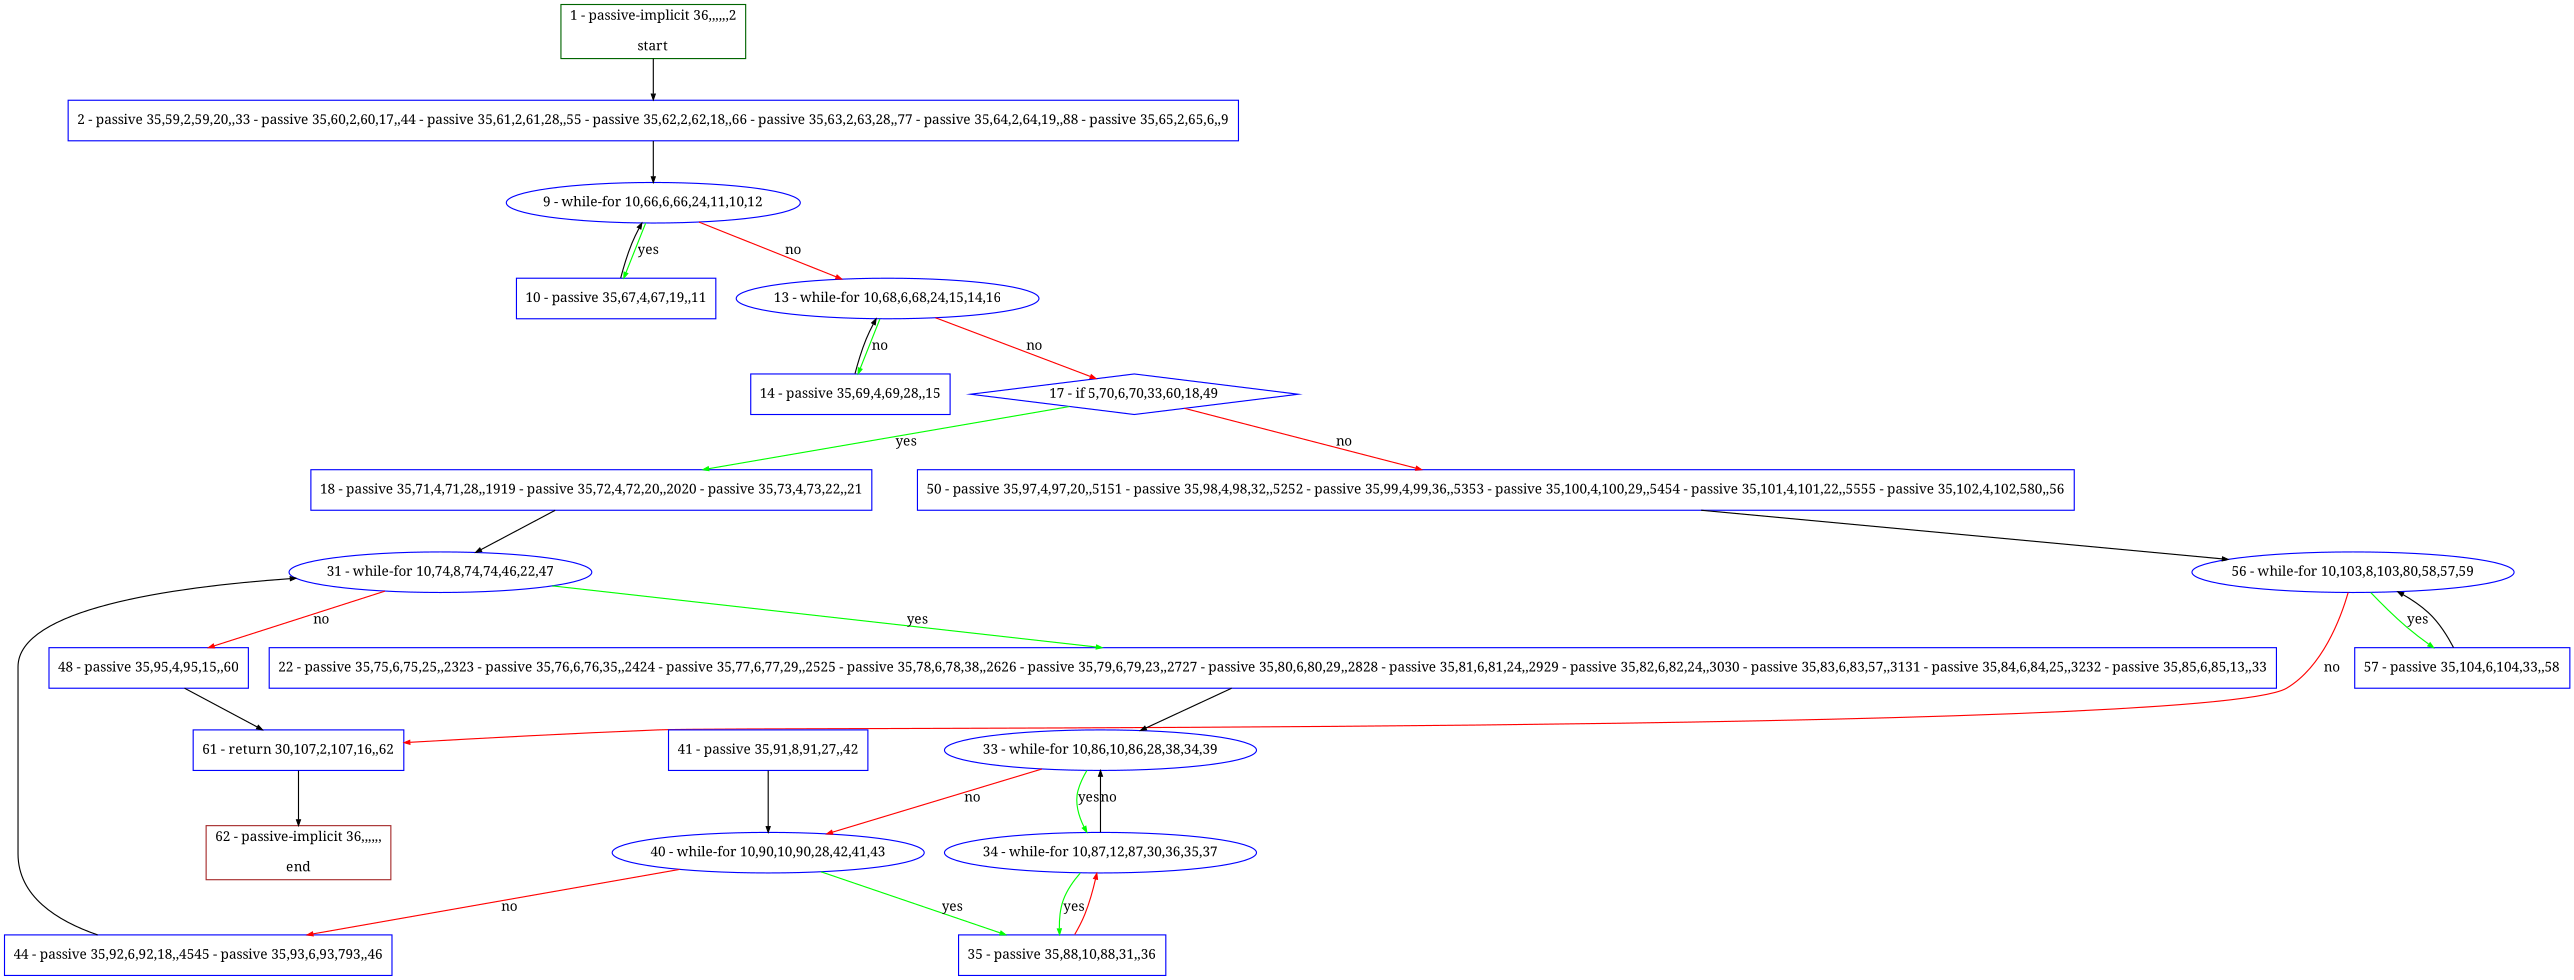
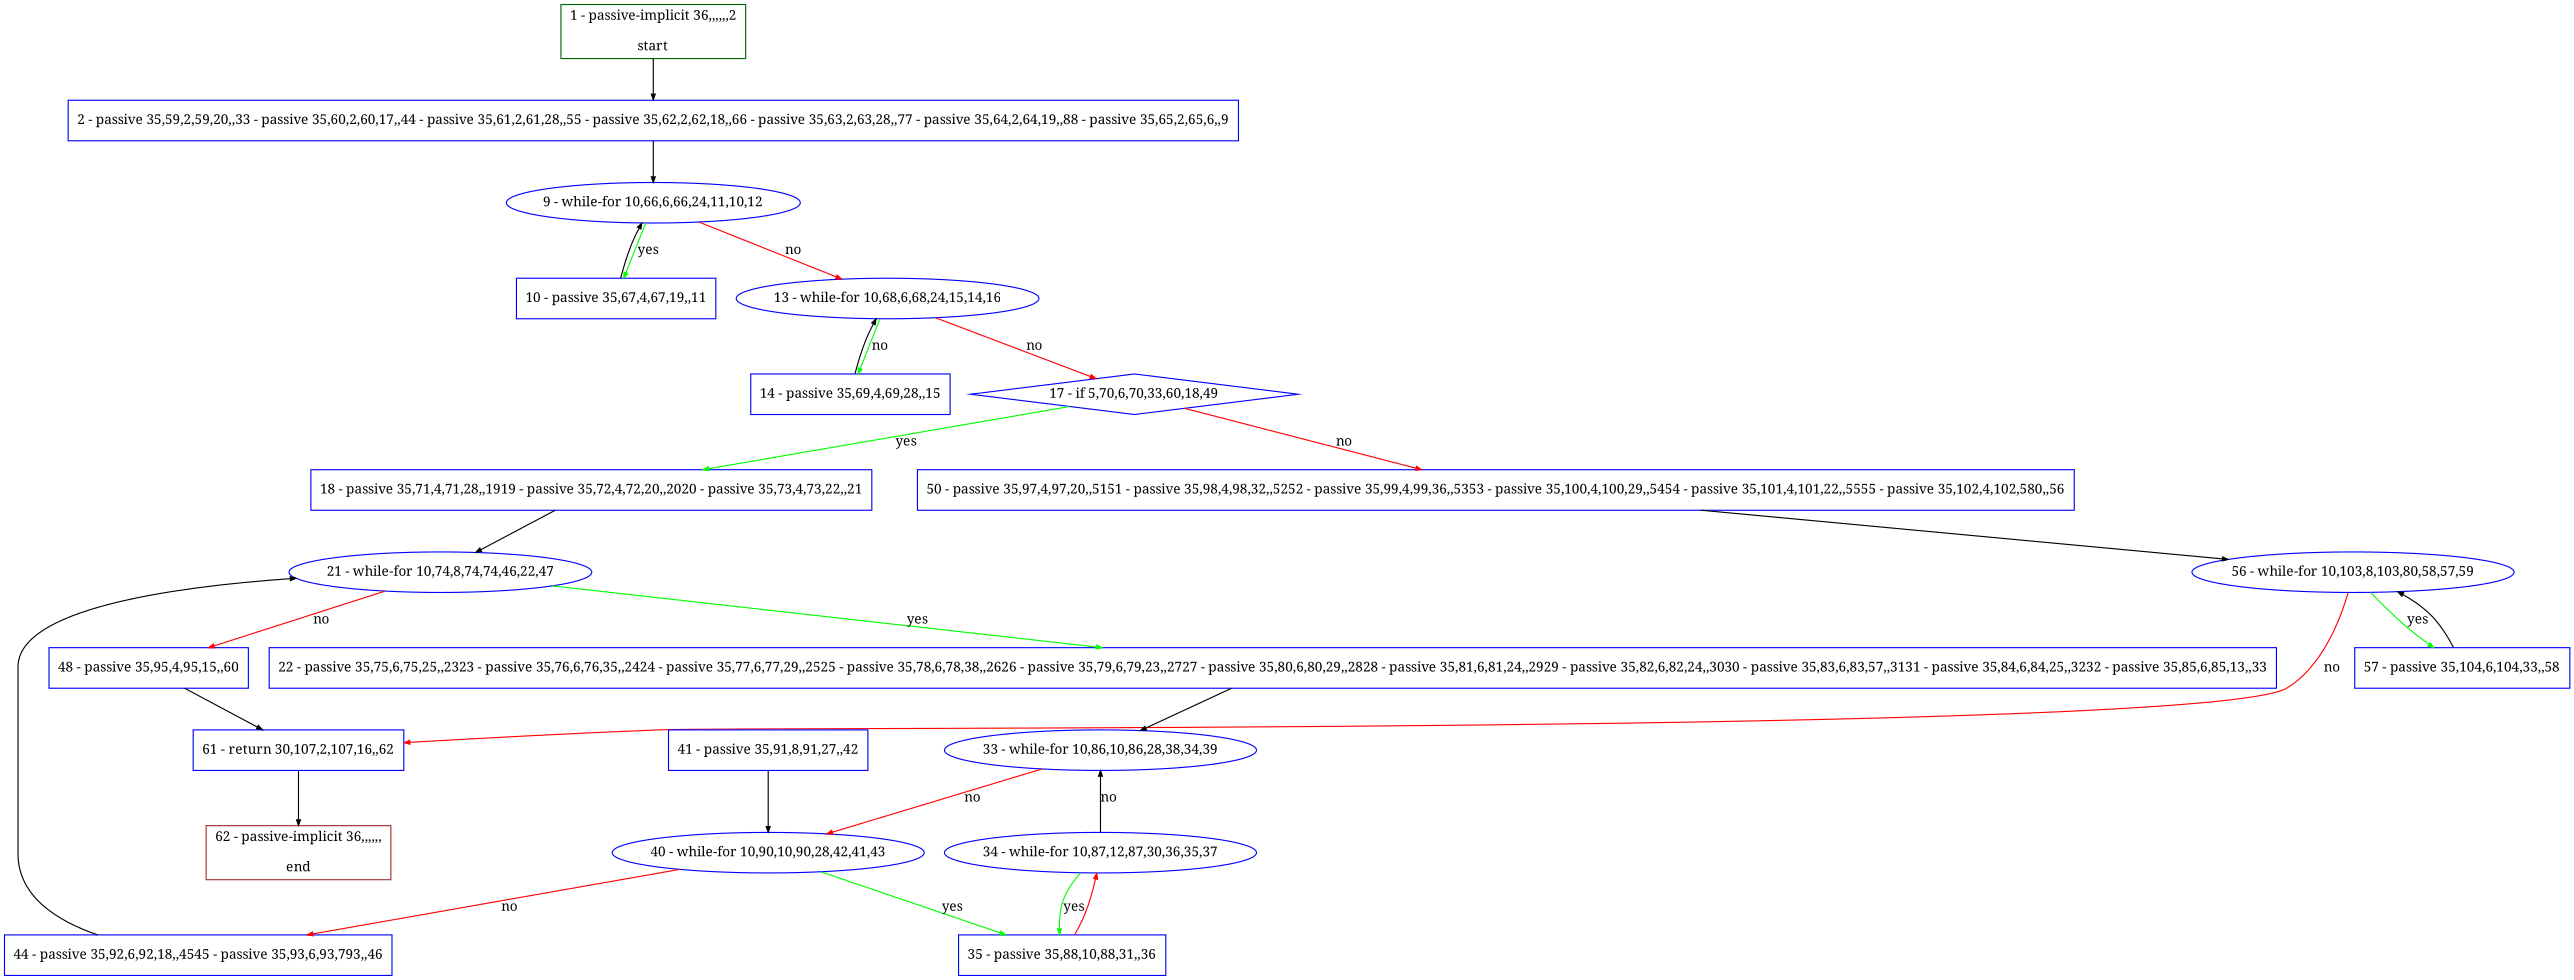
(440, 572) -> (440, 572)
(1077, 798) -> none
